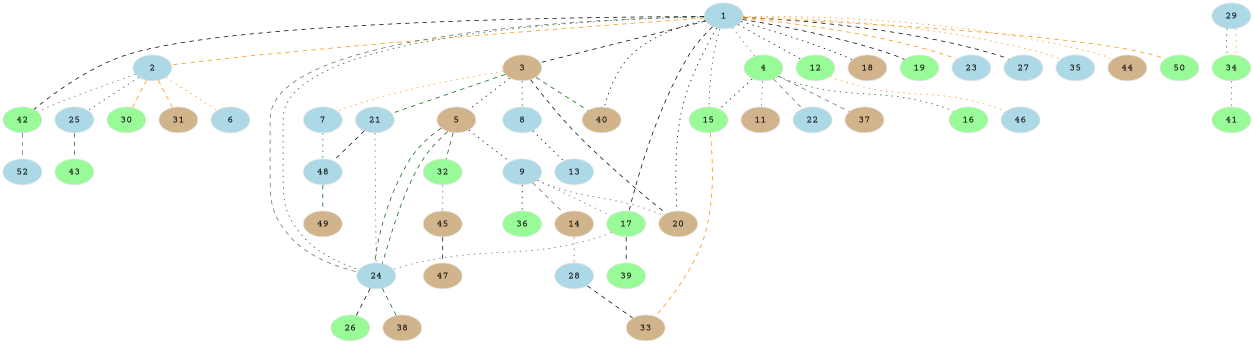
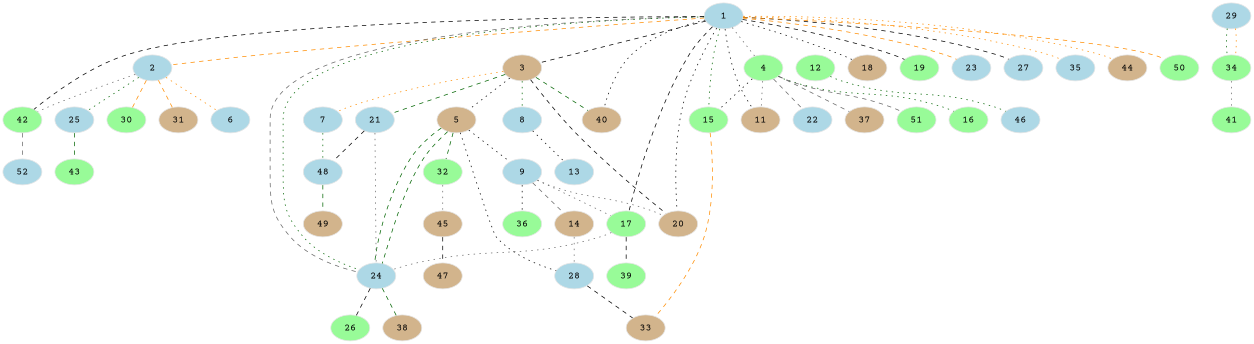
(769, 42) -> (734, 70)
(918, 94) -> (918, 94)
none -> (916, 120)
none -> (489, 218)
